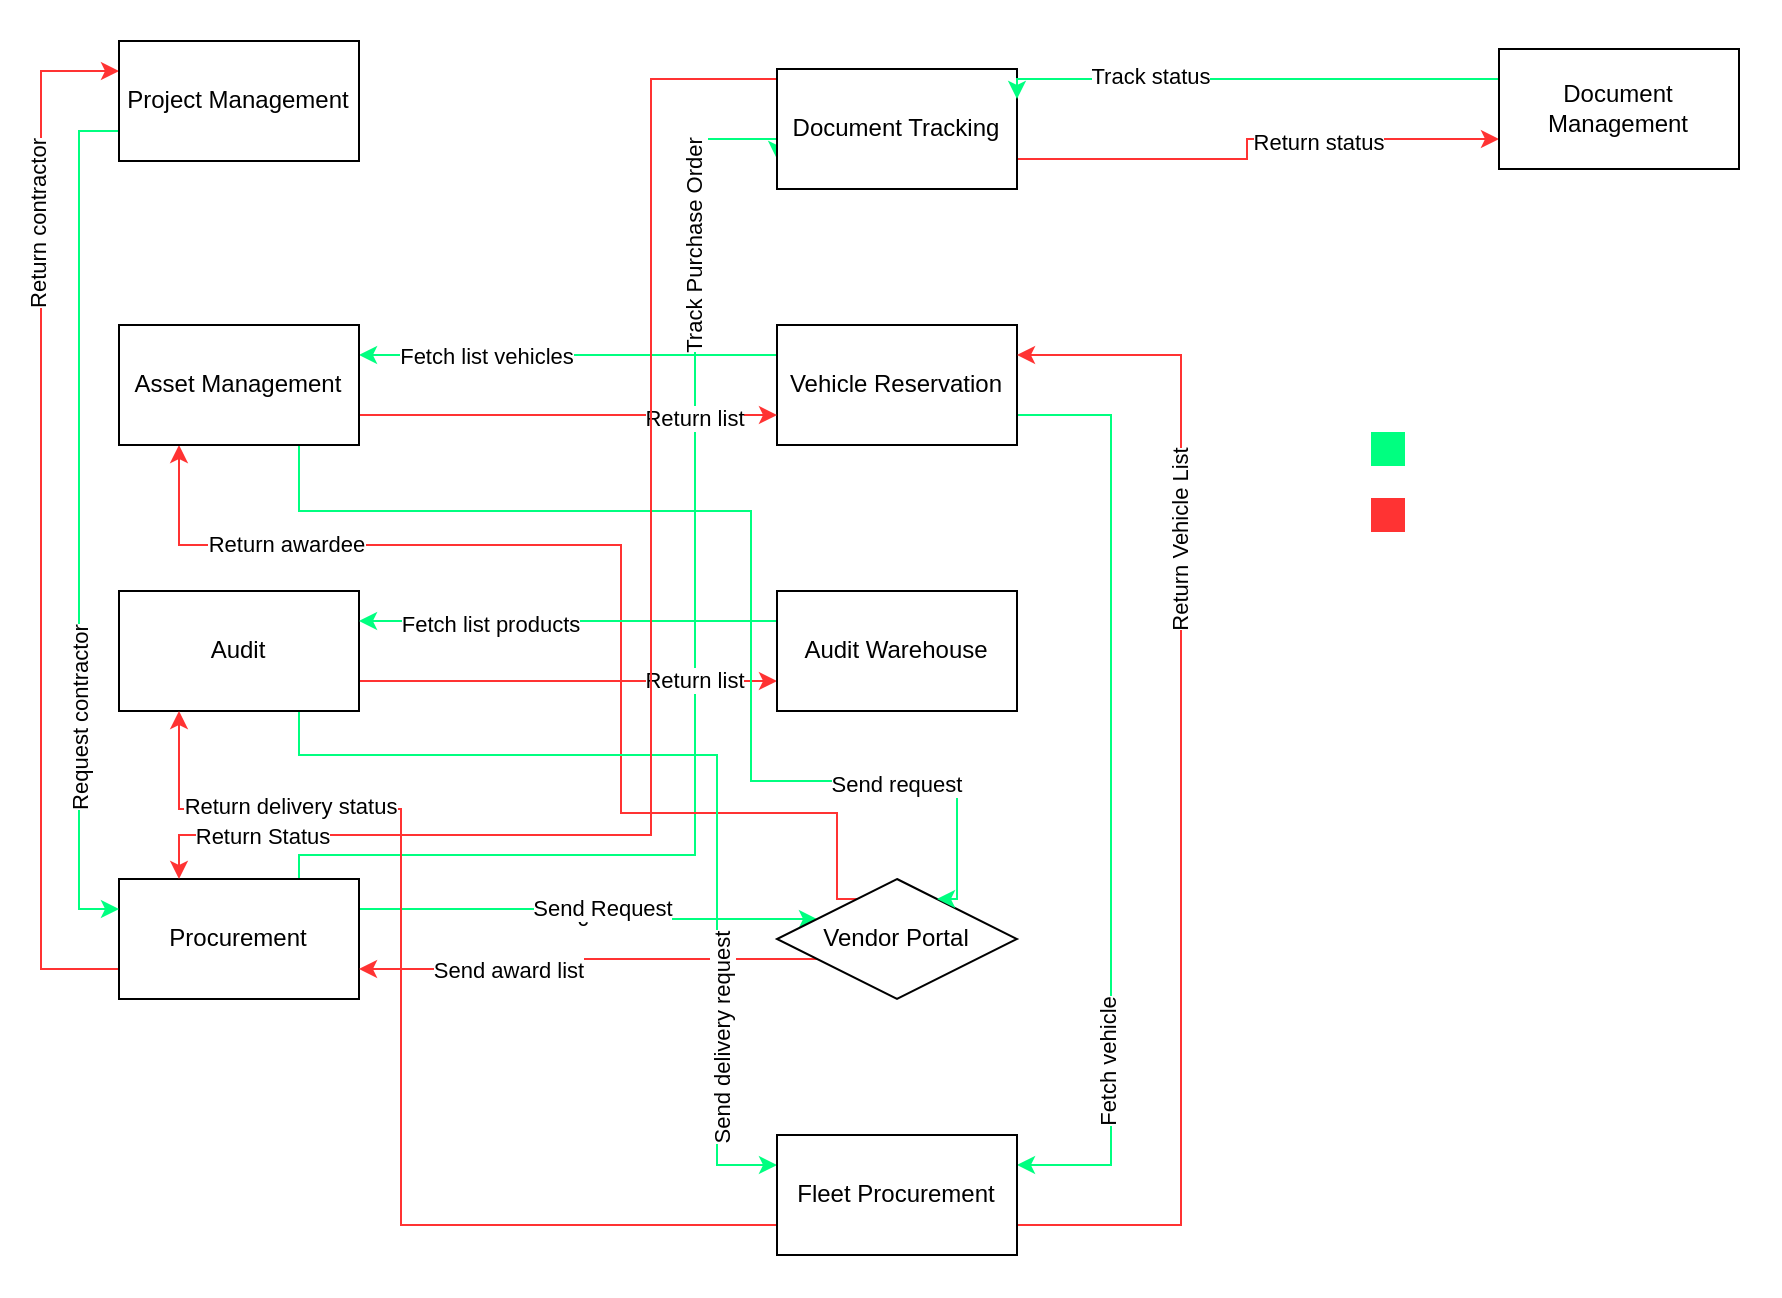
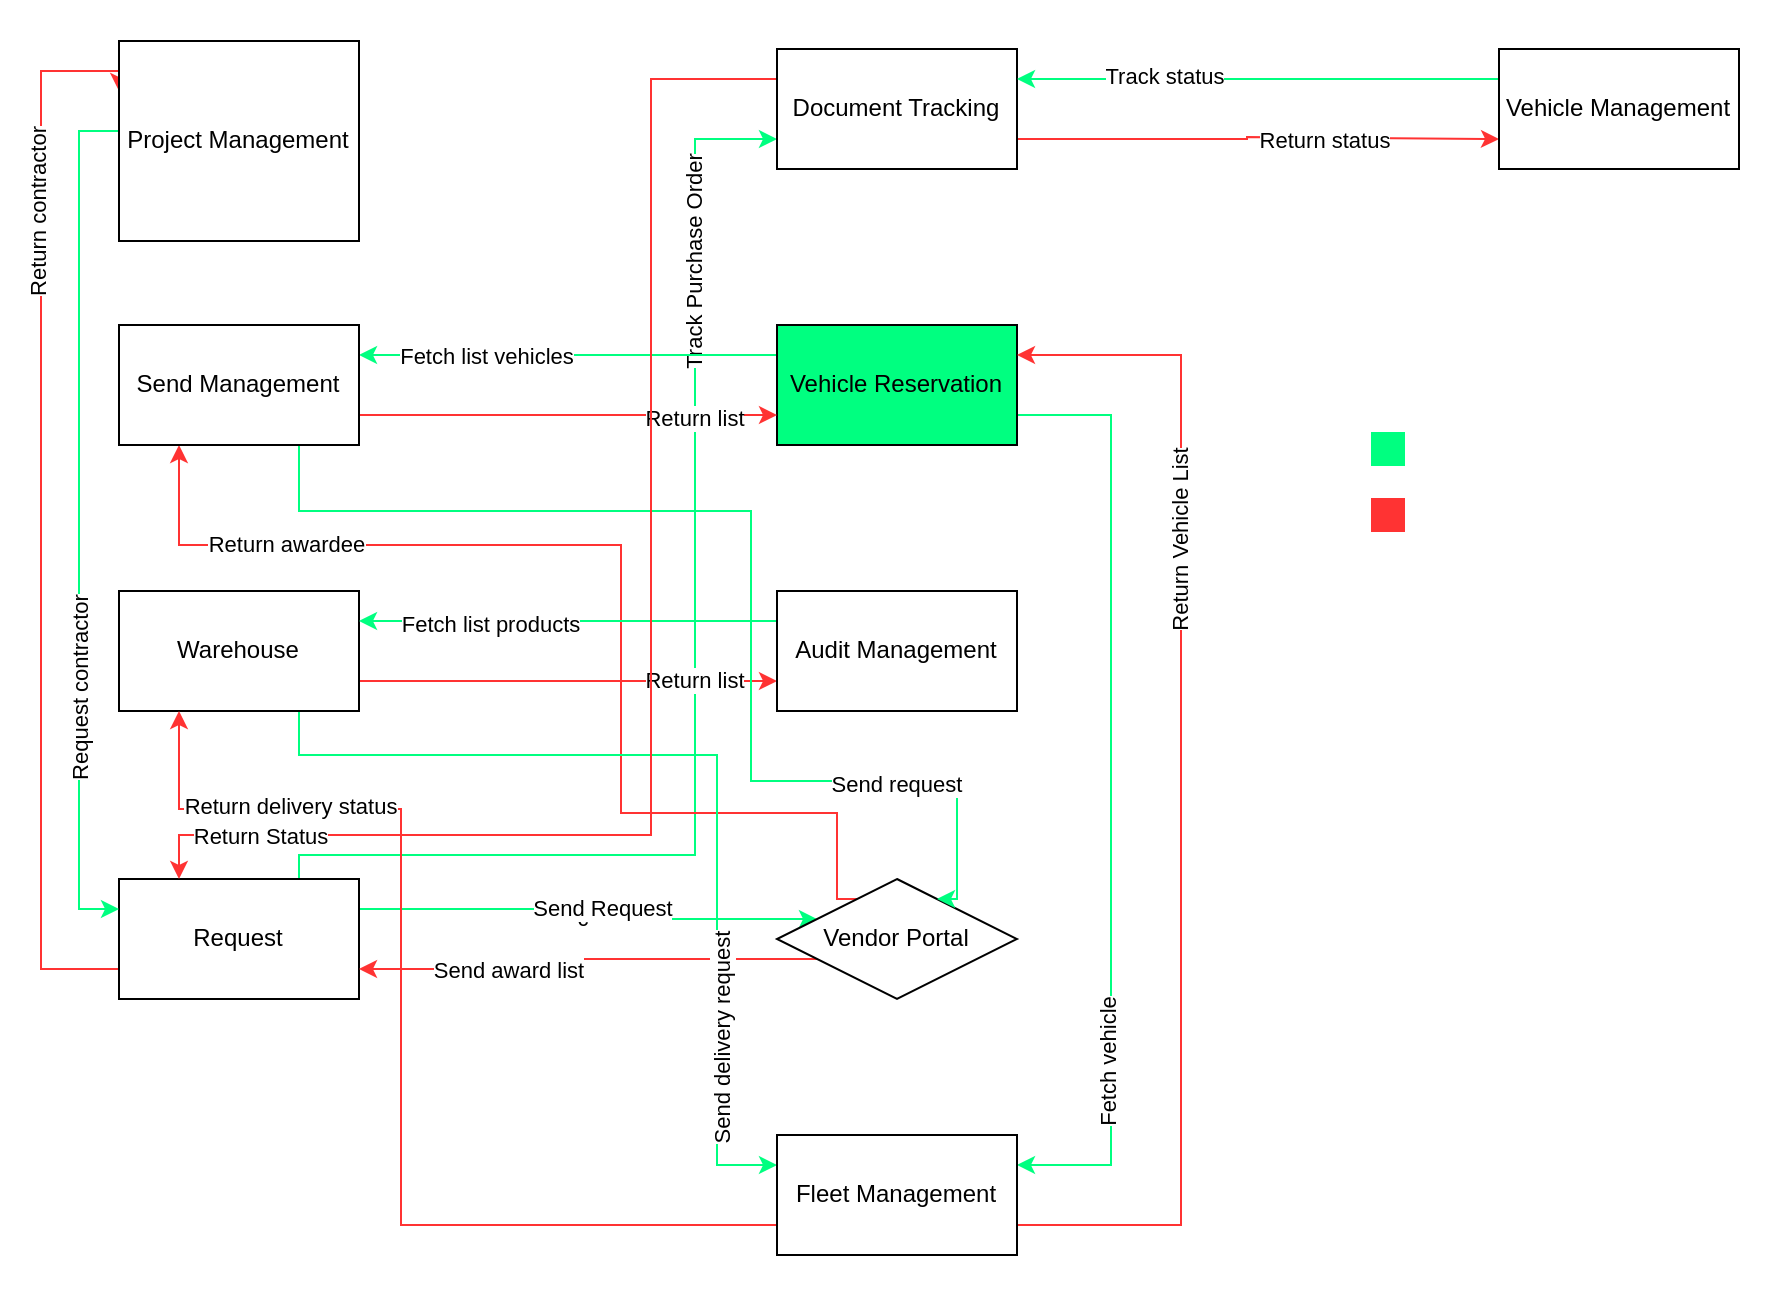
(239, 101) -> (239, 141)
(1619, 109) -> (1619, 109)
(897, 129) -> (897, 109)
(239, 385) -> (239, 385)
(897, 385) -> (897, 385)
(239, 651) -> (239, 651)
(897, 651) -> (897, 651)
(239, 939) -> (239, 939)
(897, 1195) -> (897, 1195)
